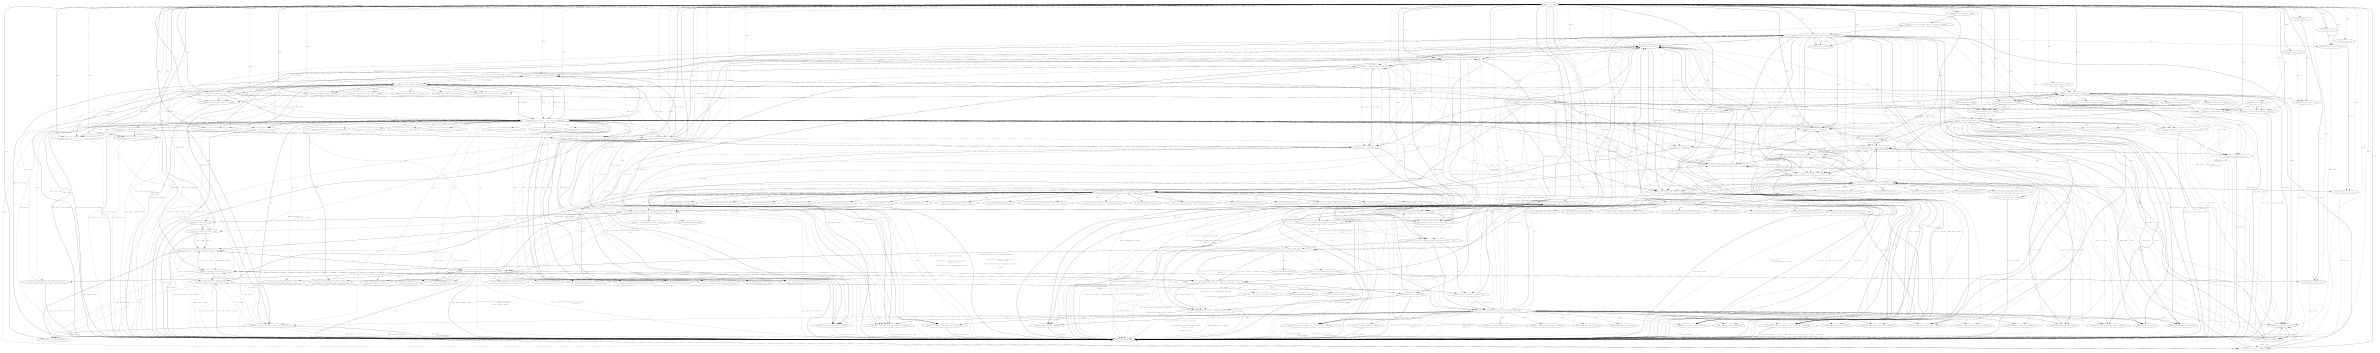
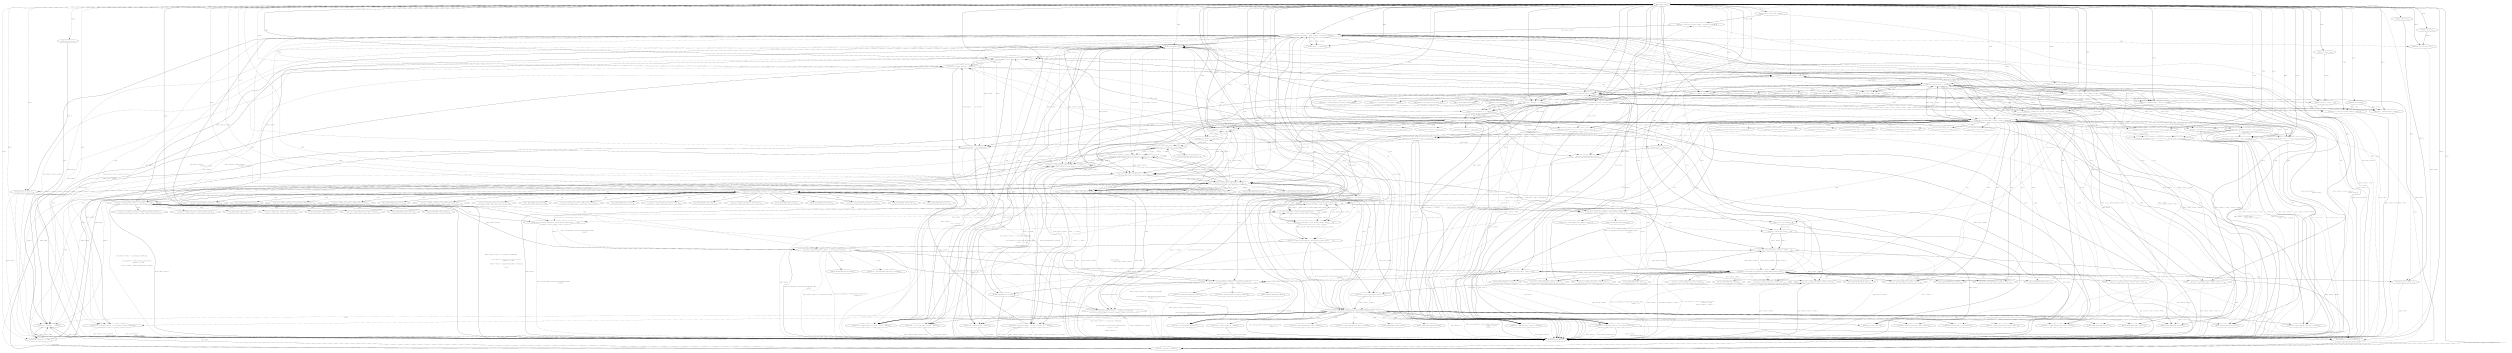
(1839, 187) -> (1178, 151)
